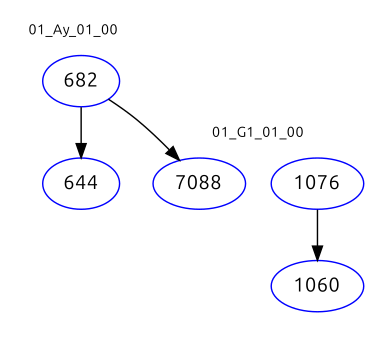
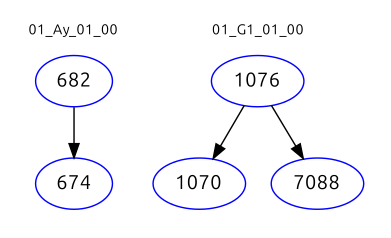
(152, 133) -> (284, 126)
(81, 184) -> (74, 184)
(317, 286) -> (199, 184)
